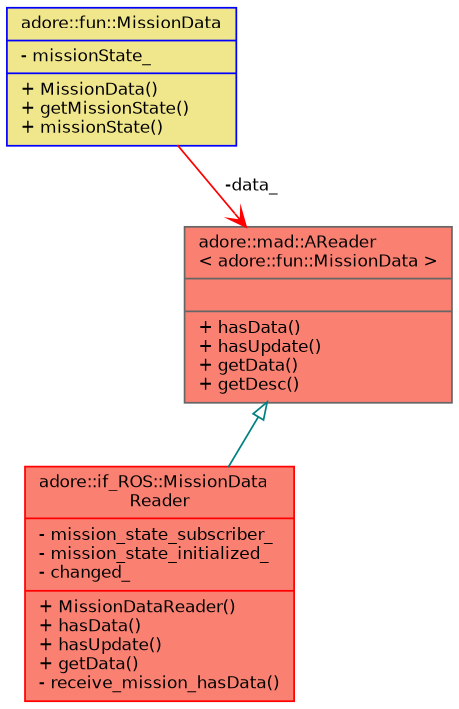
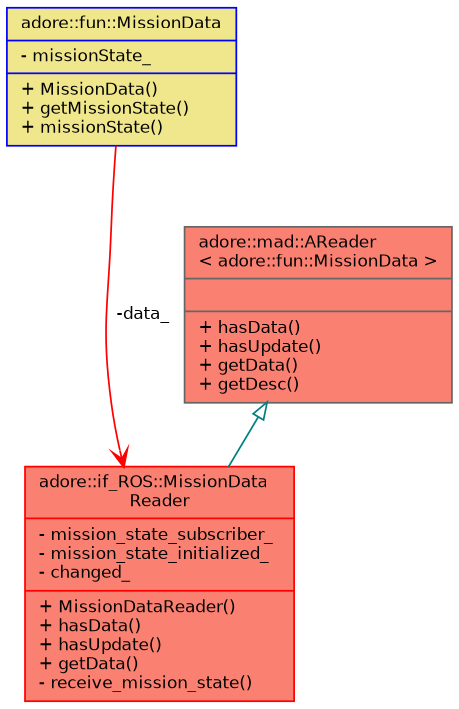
(206, 179) -> (107, 298)
(160, 683) -> (146, 683)
